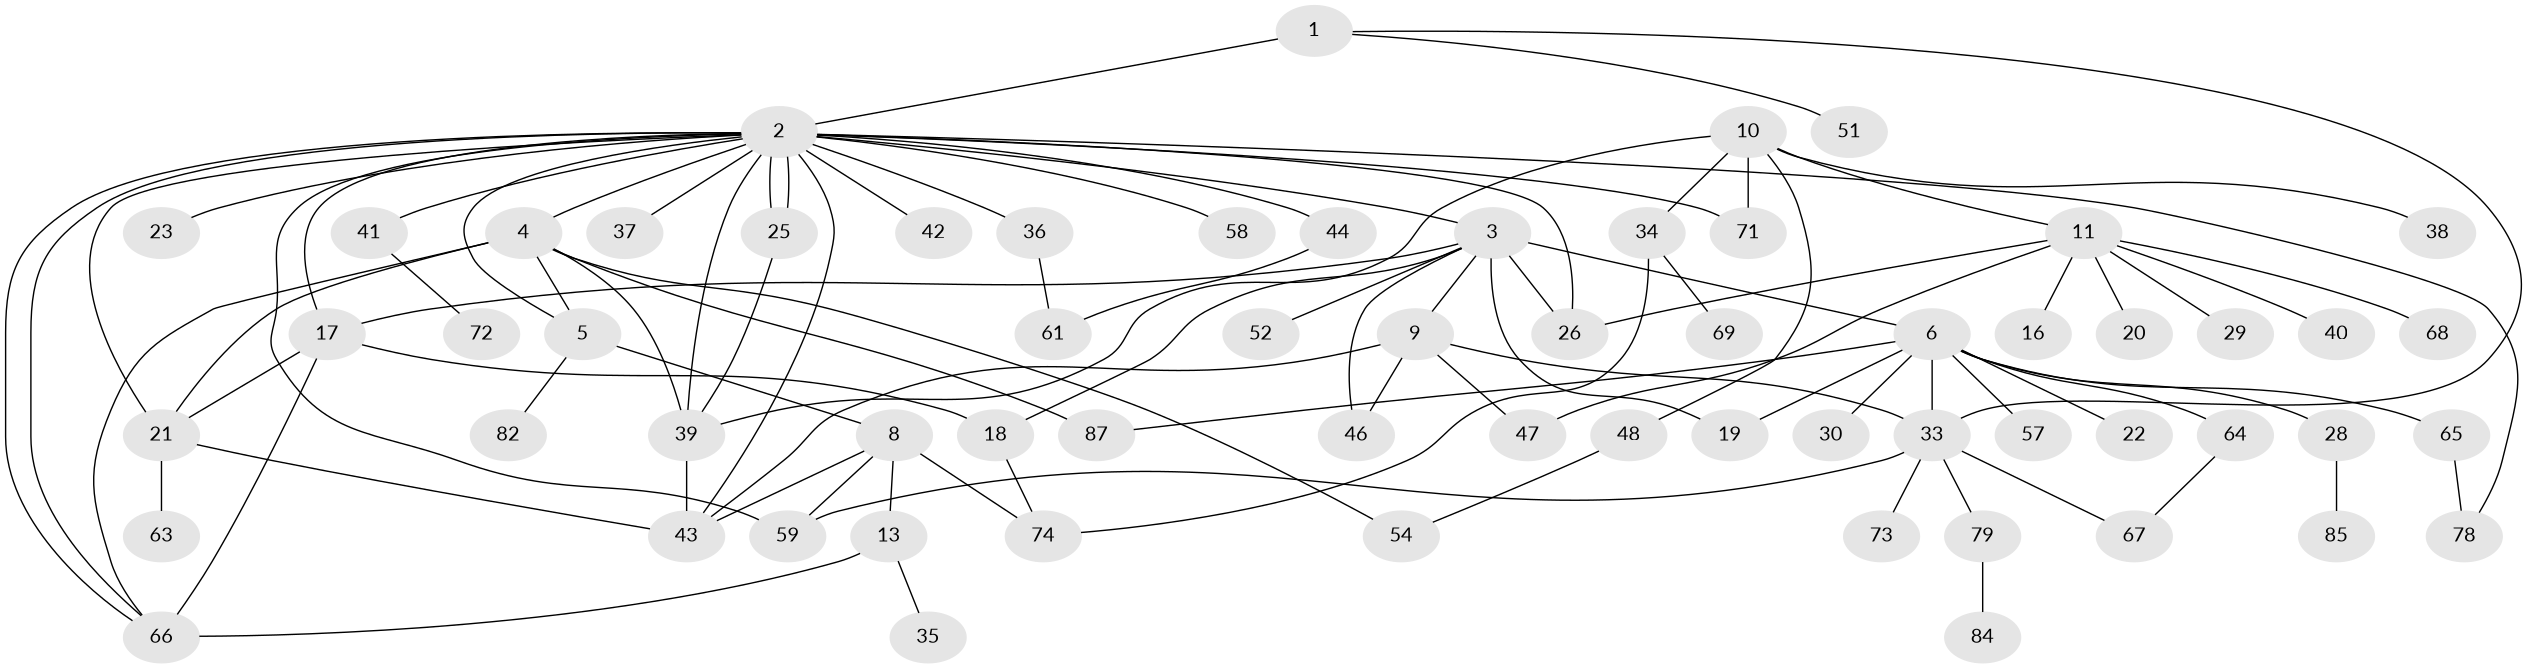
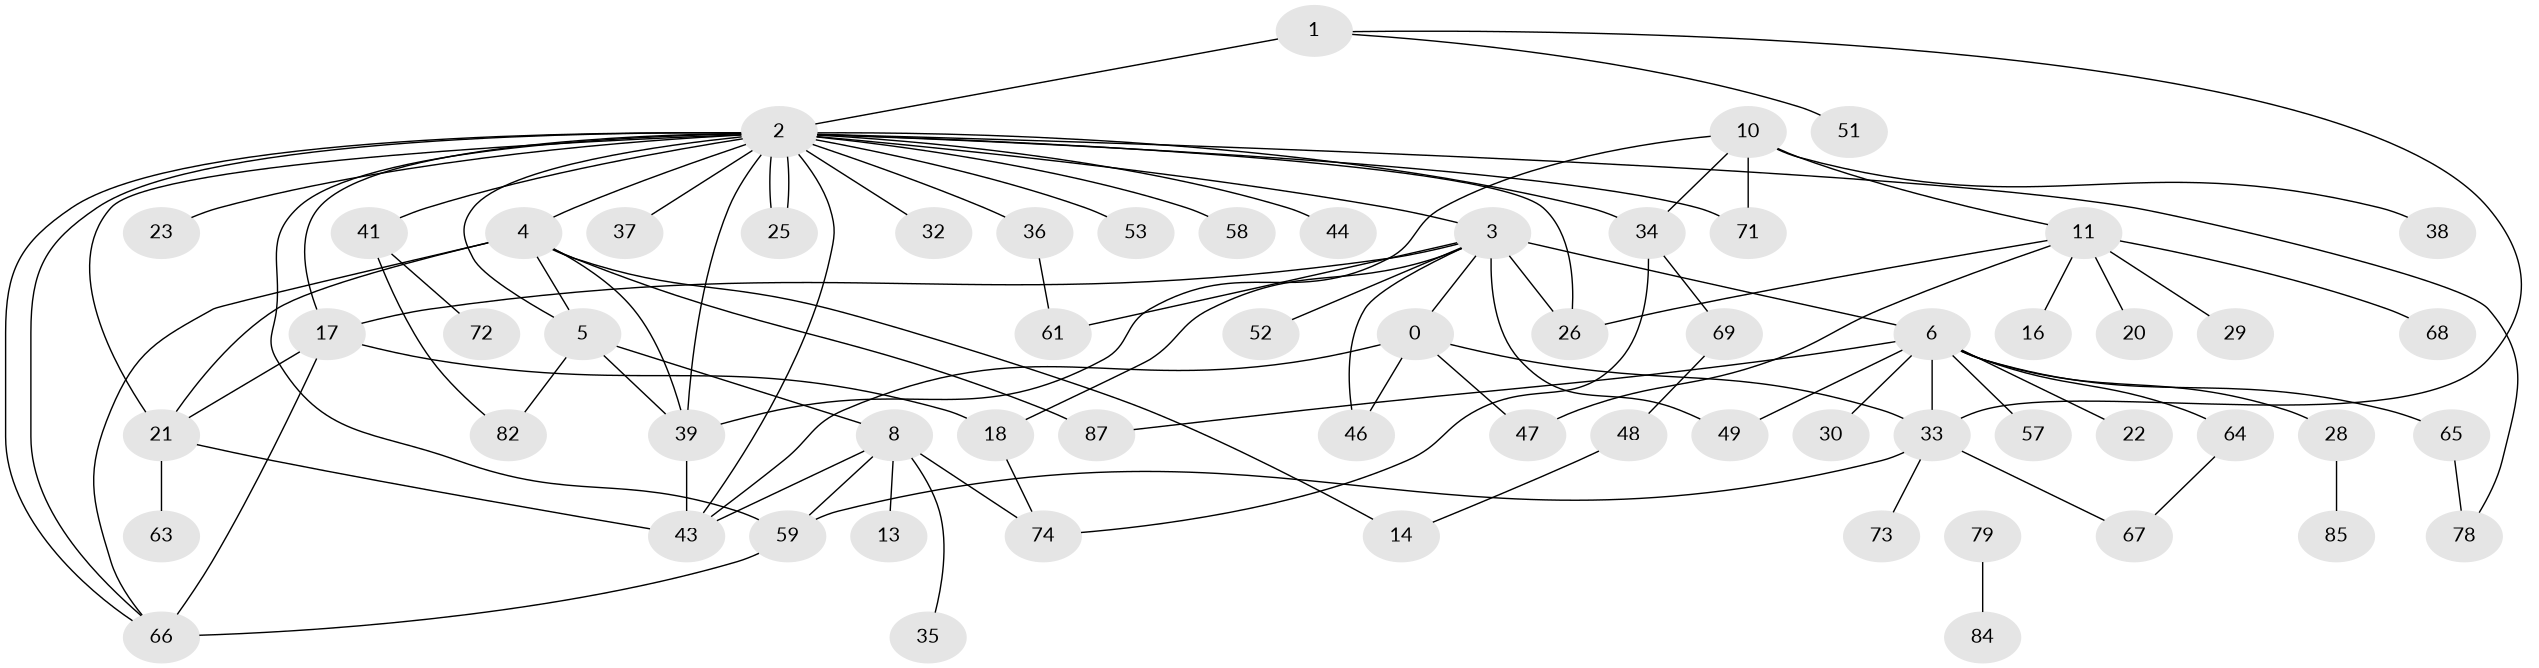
none -> (1220, 150)
(934, 233) -> (934, 233)
none -> (1136, 233)
(1162, 293) -> (1209, 299)
(1800, 320) -> (1665, 396)
(1415, 334) -> (1415, 334)
(2337, 334) -> none
(743, 338) -> (635, 385)
none -> (421, 344)
(1730, 435) -> (1730, 435)
(1957, 486) -> none
(1401, 536) -> (1401, 536)
(909, 587) -> (943, 532)
(533, 617) -> (482, 612)
